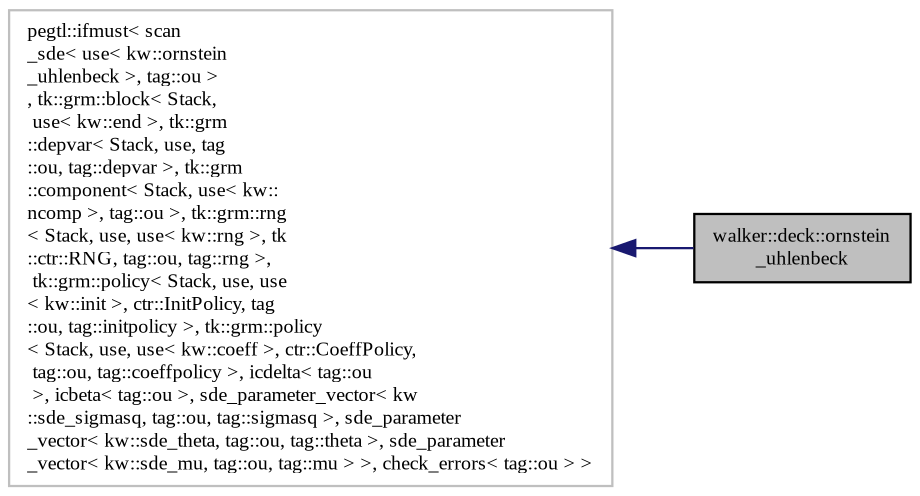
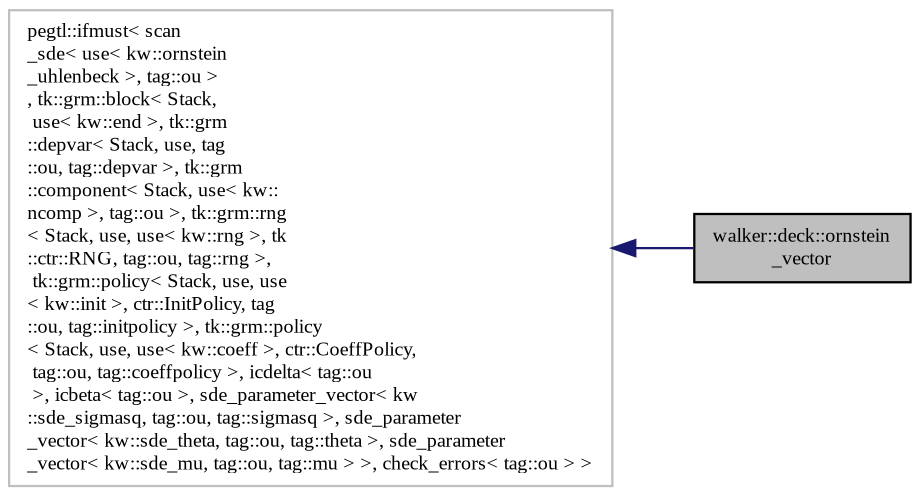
(802, 248) -> (802, 248)
